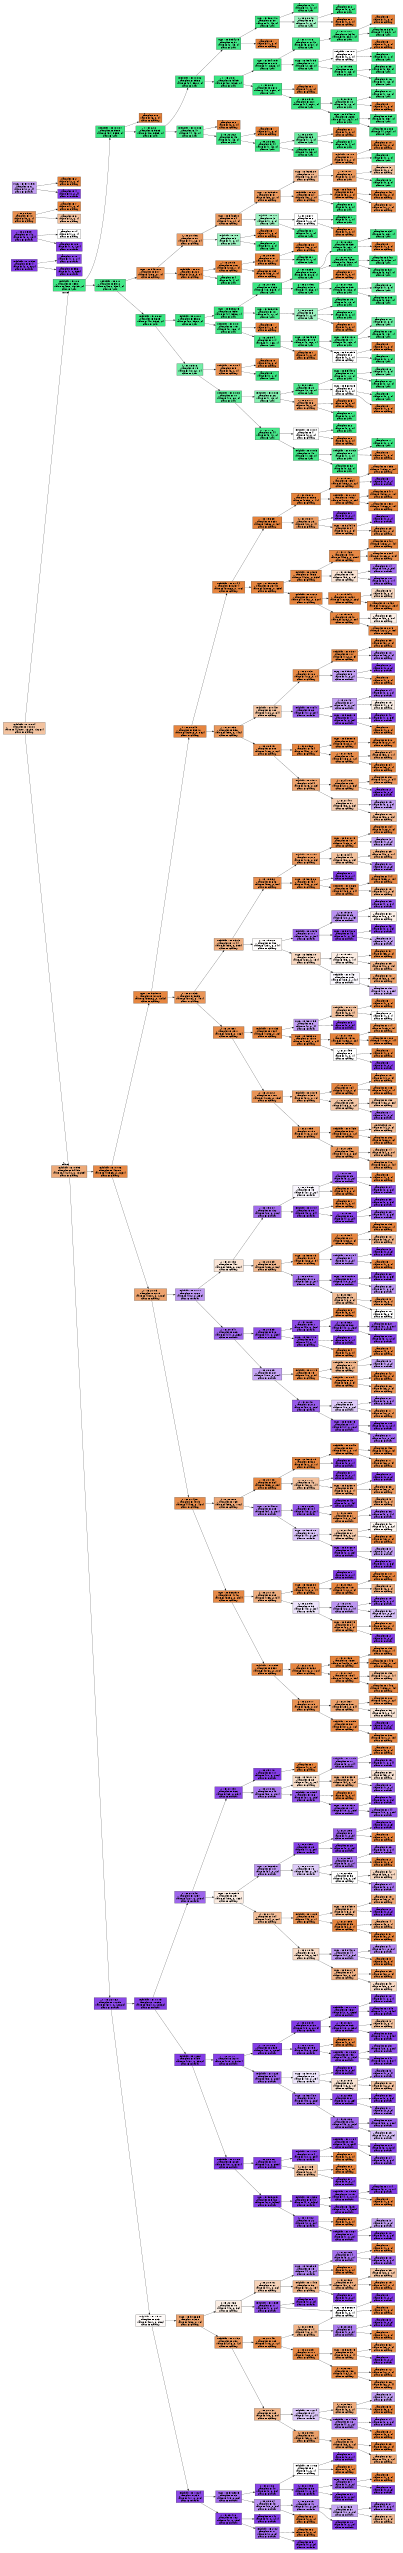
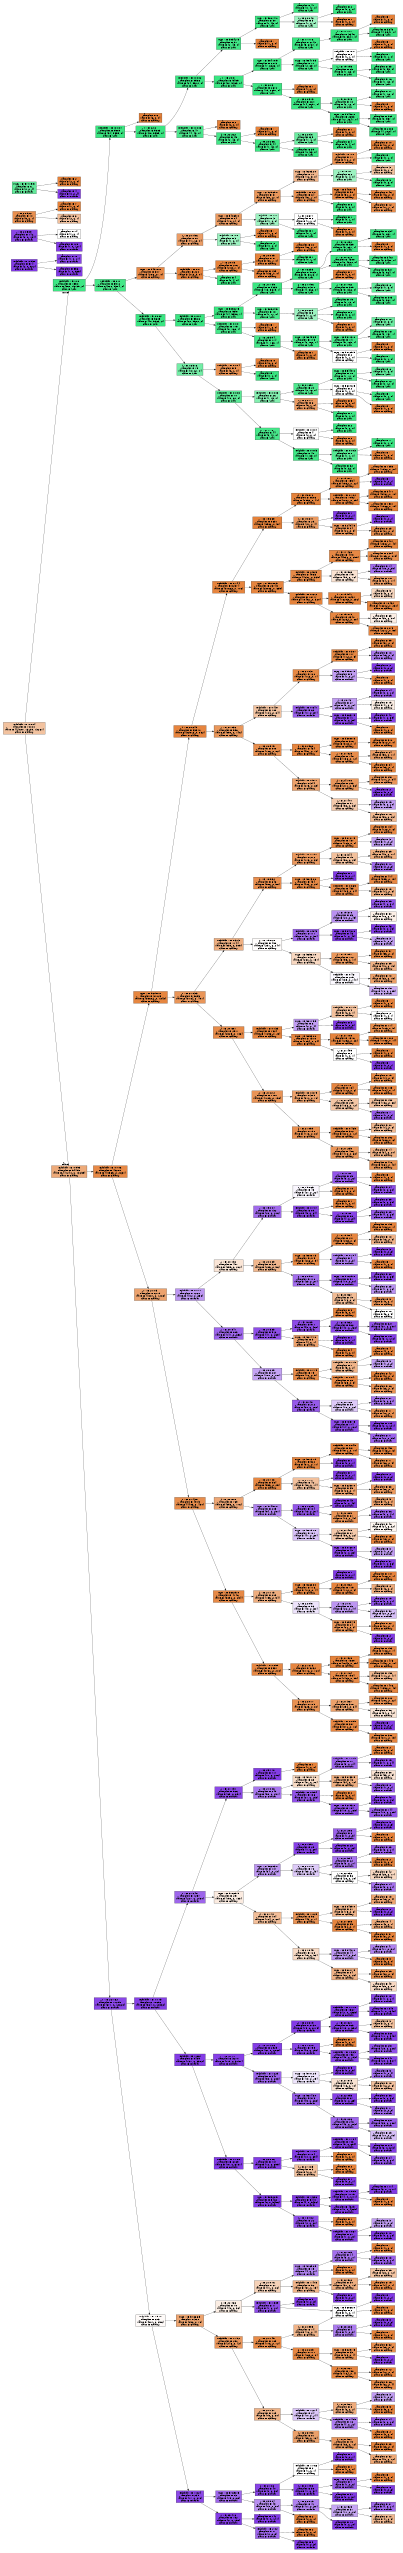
(345, 176) -> (345, 176)
(24, 188) -> (24, 188)
(383, 581) -> (383, 581)
(345, 959) -> (345, 959)
(383, 1128) -> (383, 1128)
(306, 1341) -> (306, 1341)
